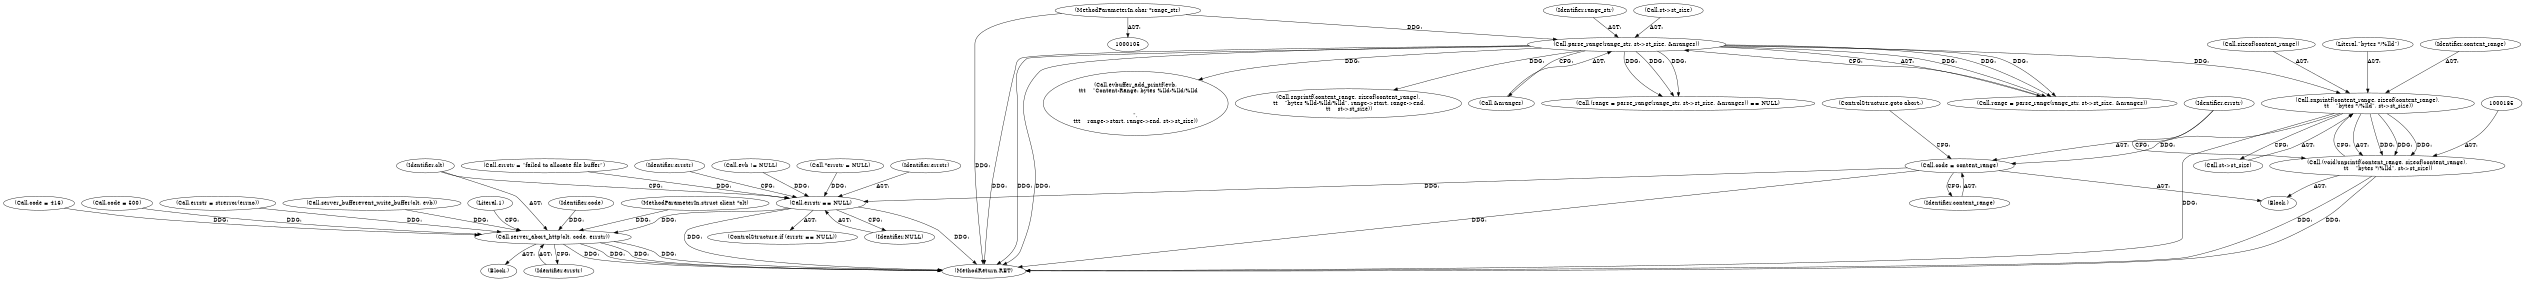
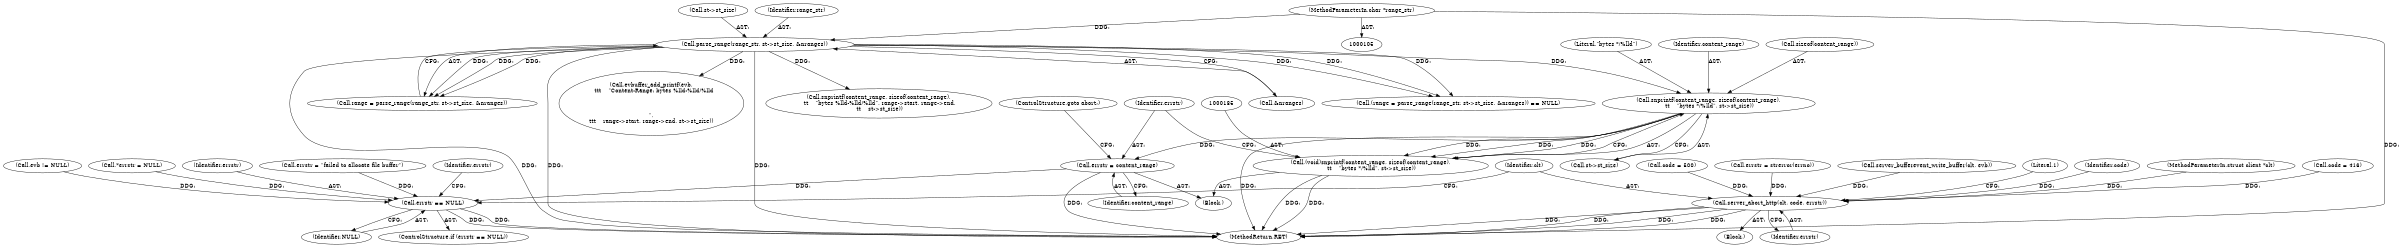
(1960, 166) -> (1117, 166)
(702, 212) -> none
